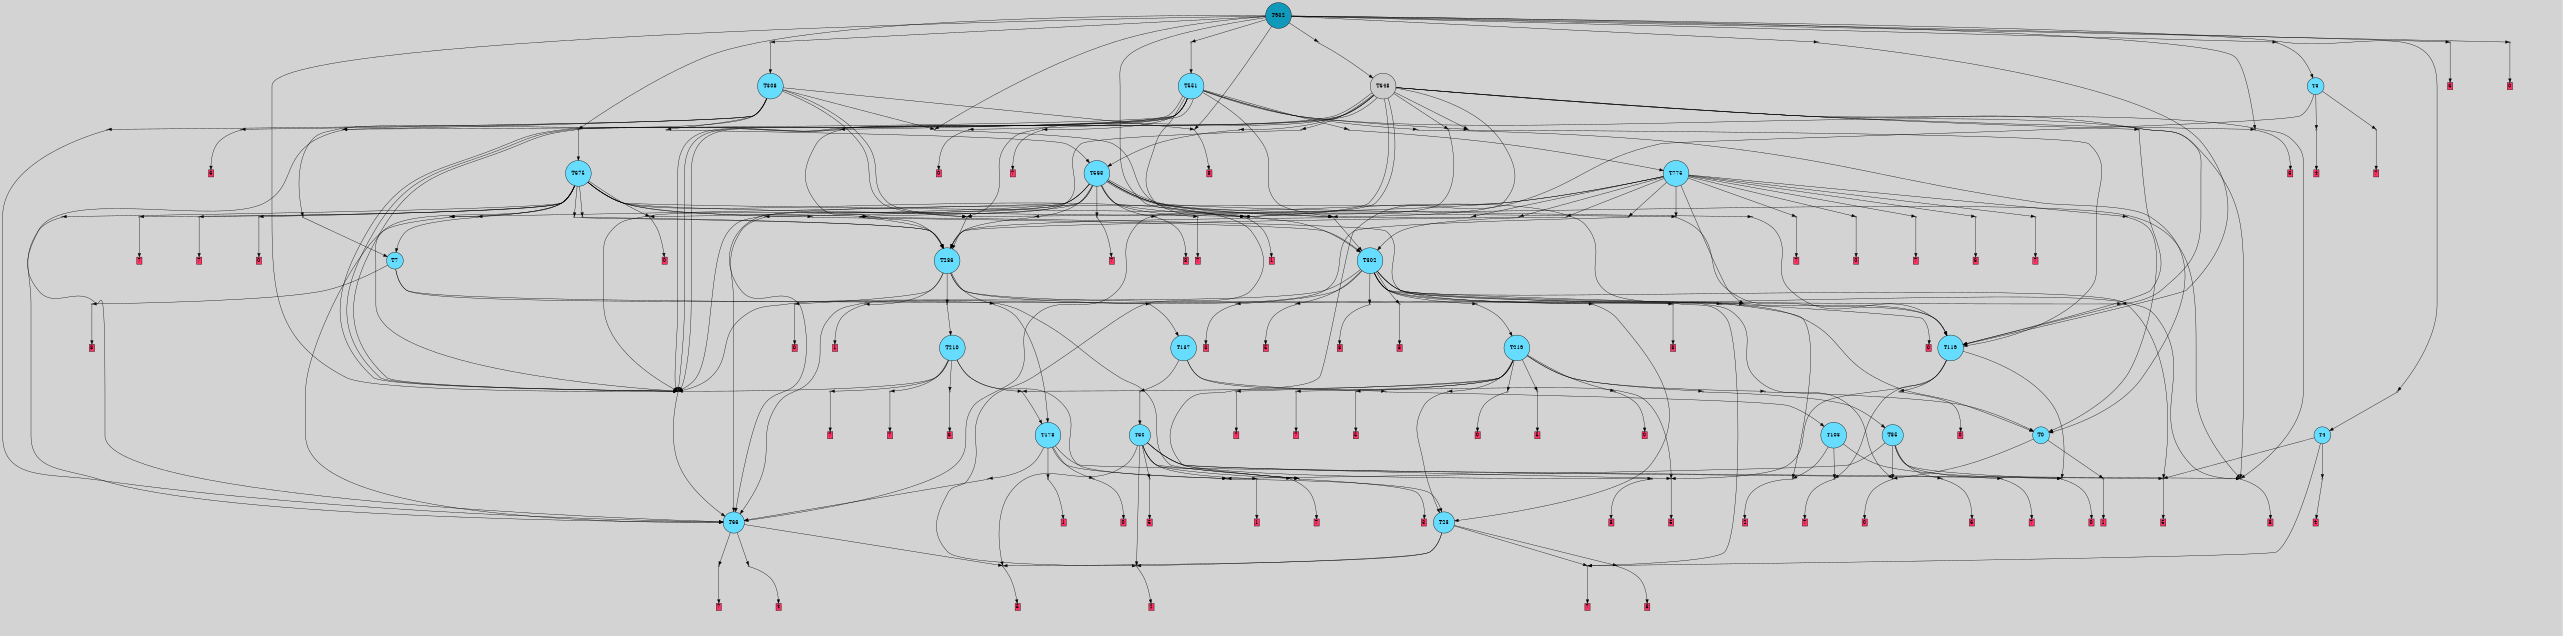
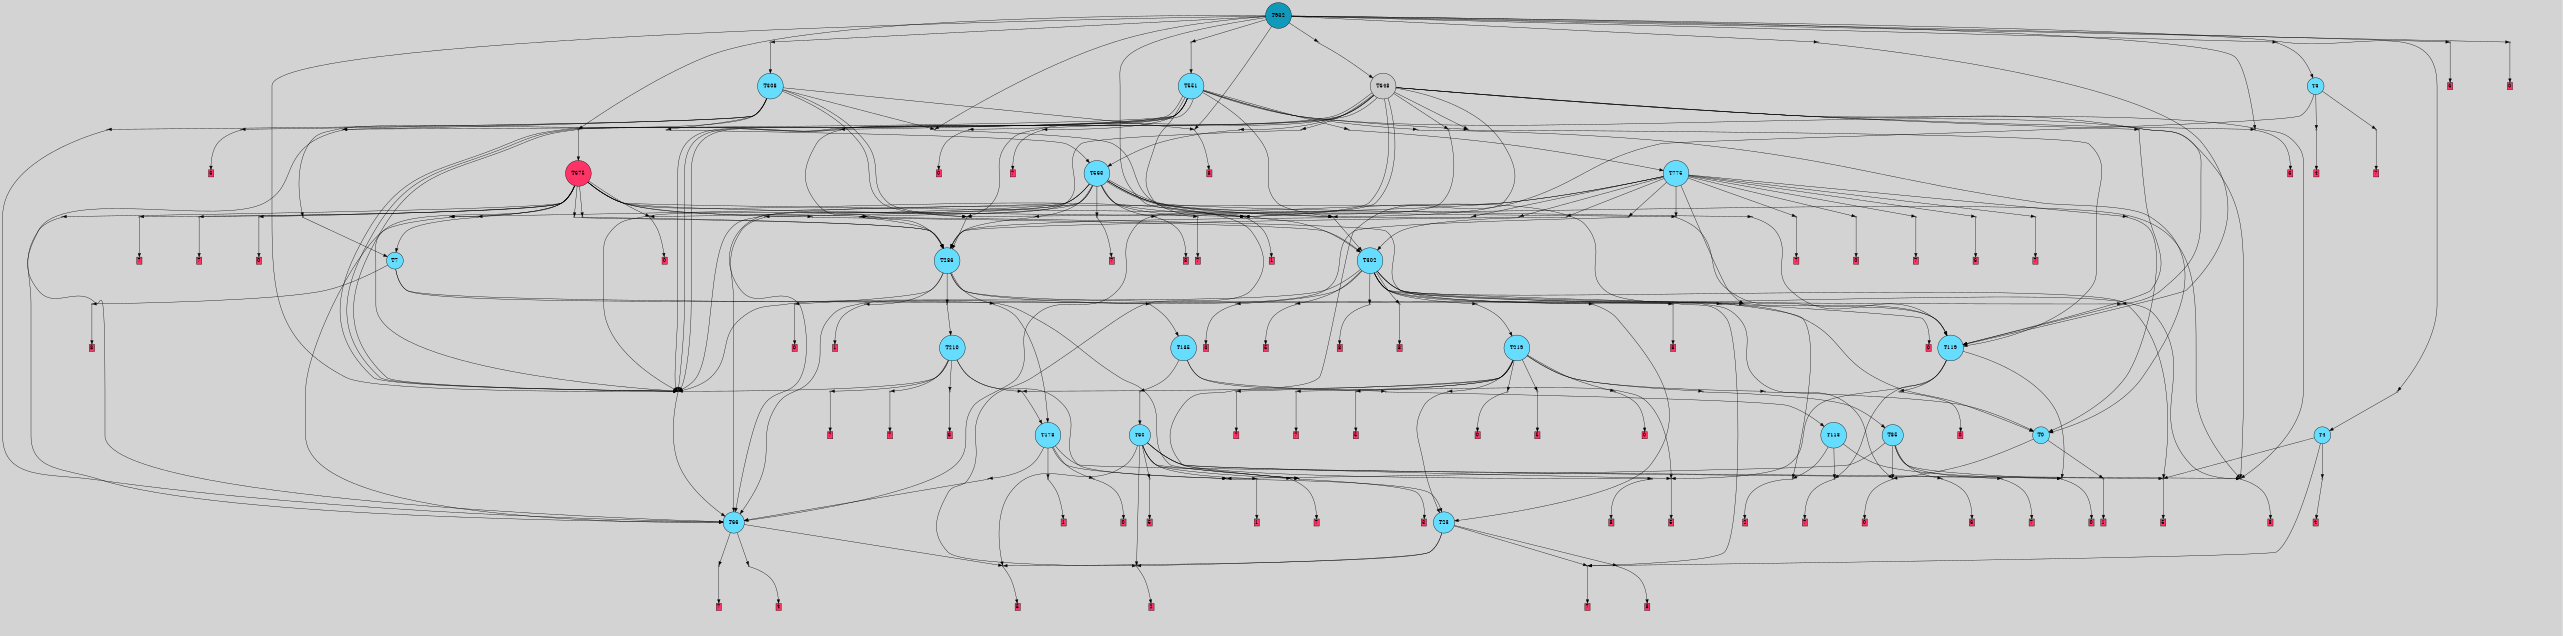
(578, 173) -> (578, 173)
(1184, 348) -> (1184, 348)
(1834, 435) -> (1834, 435)
